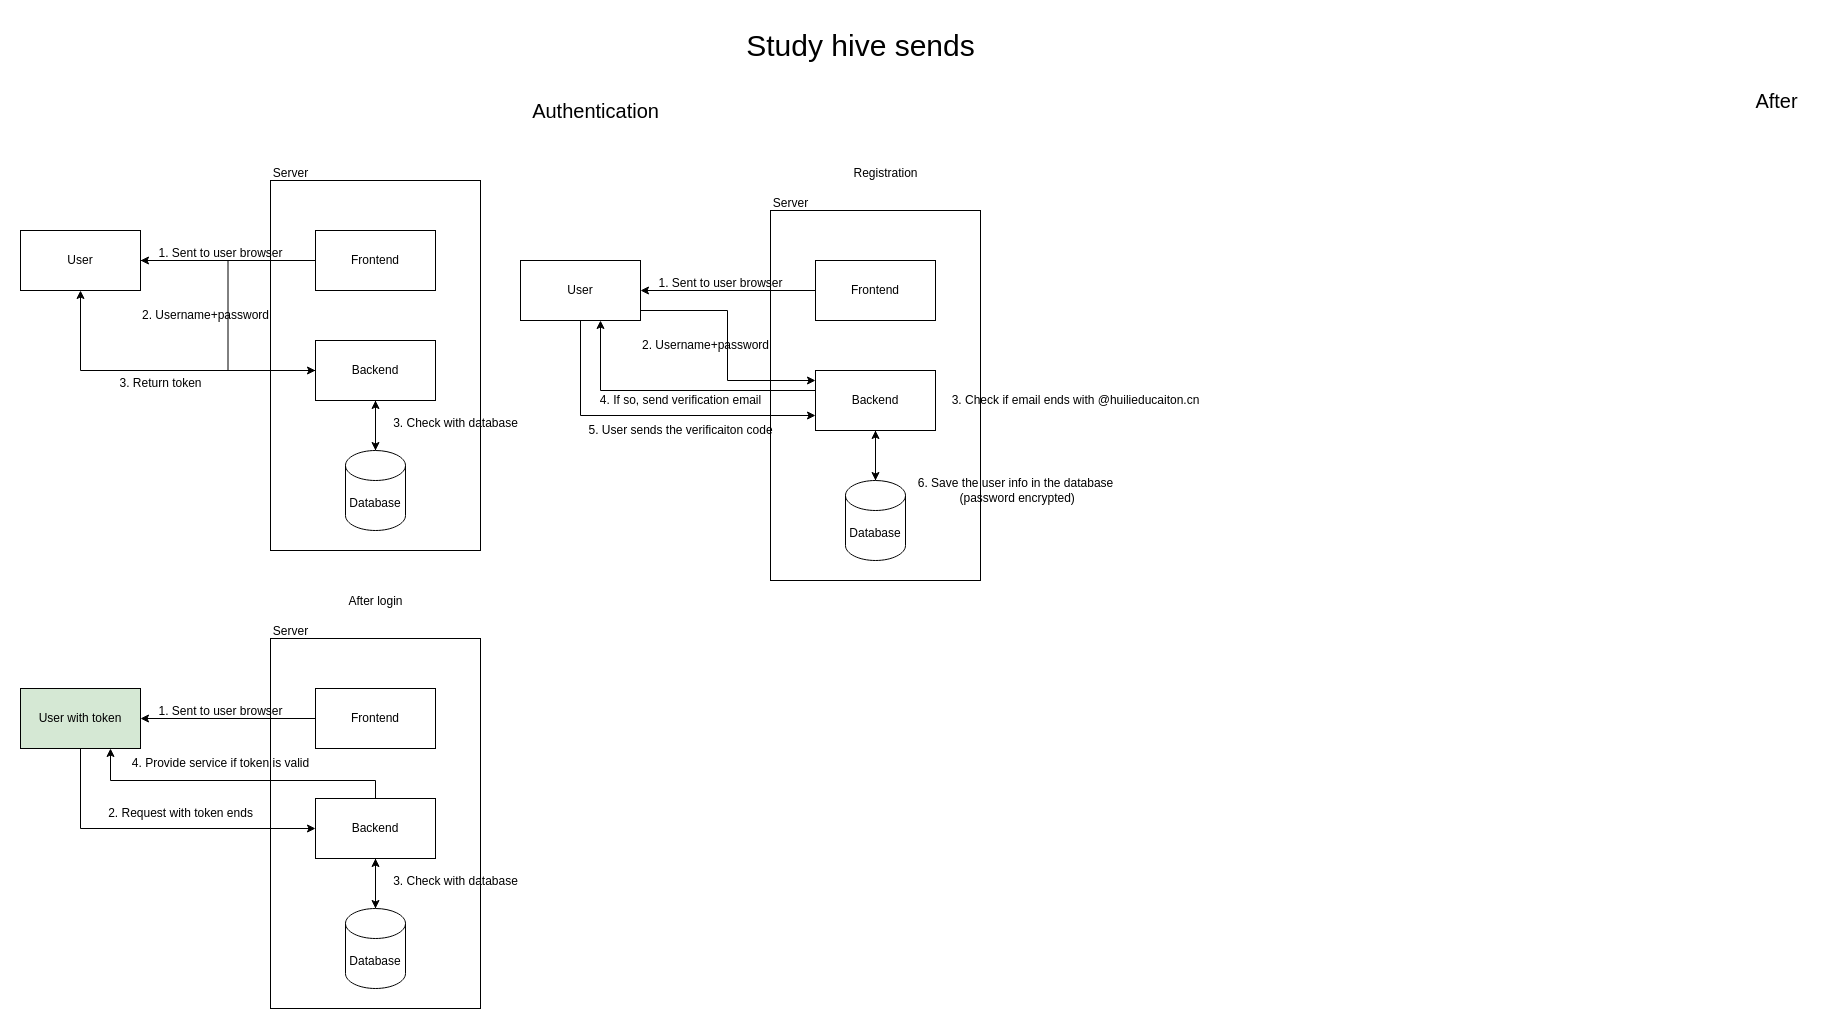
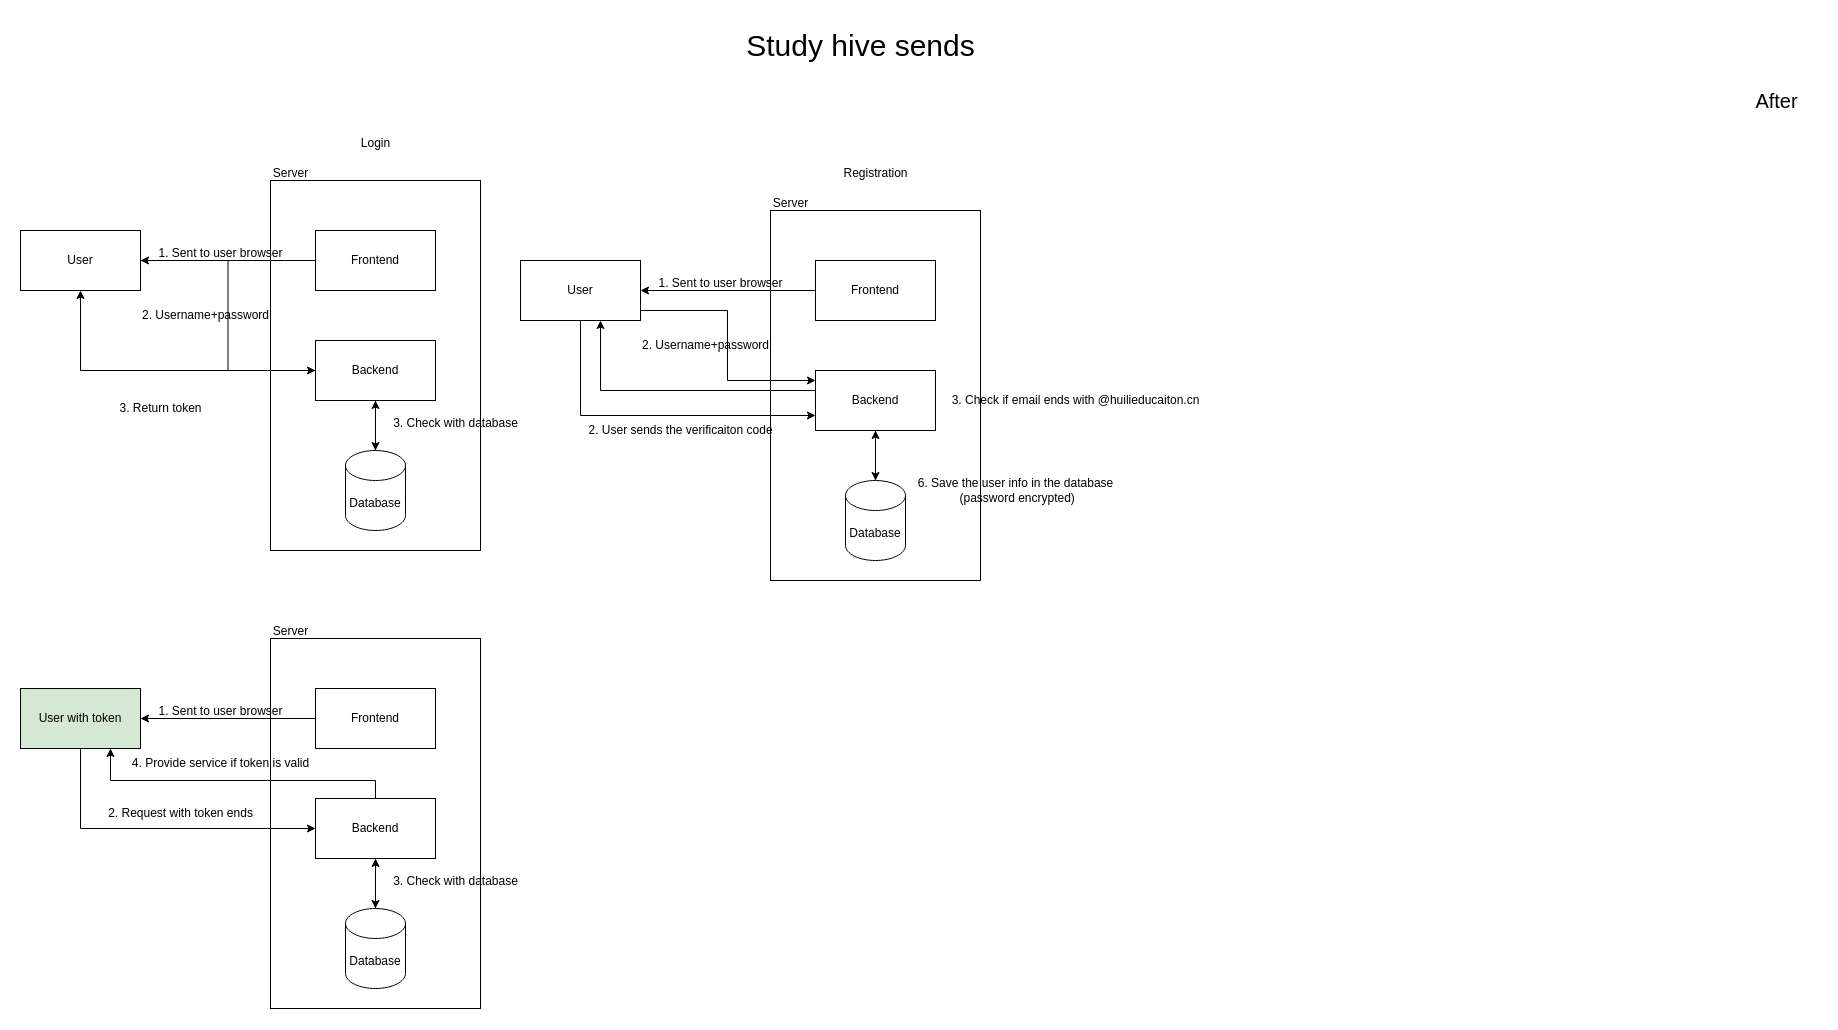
(596, 111) -> none
none -> (376, 144)
(886, 174) -> (876, 174)
(161, 384) -> (161, 409)
(681, 401) -> none
(681, 431) -> (681, 431)
(376, 602) -> none
